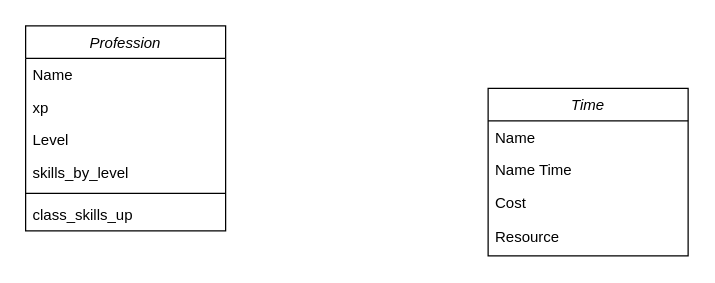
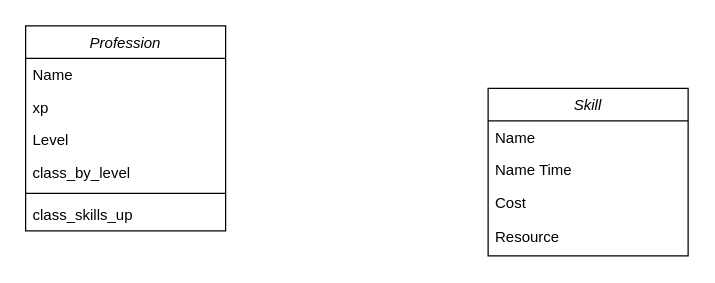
(588, 105) -> (588, 105)
(86, 173) -> (85, 173)
